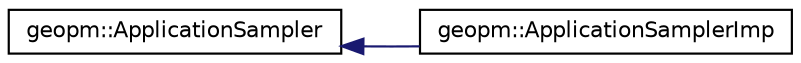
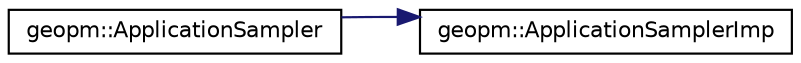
(392, 46) -> (370, 17)
